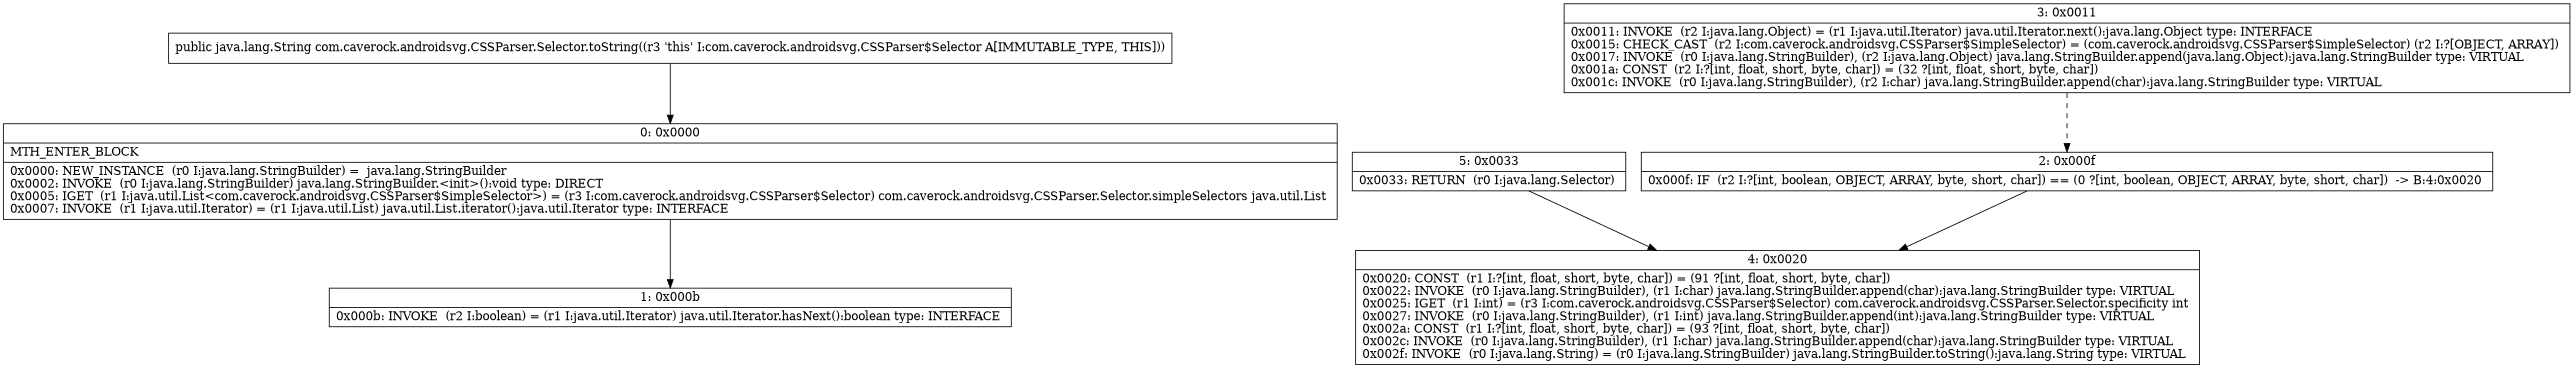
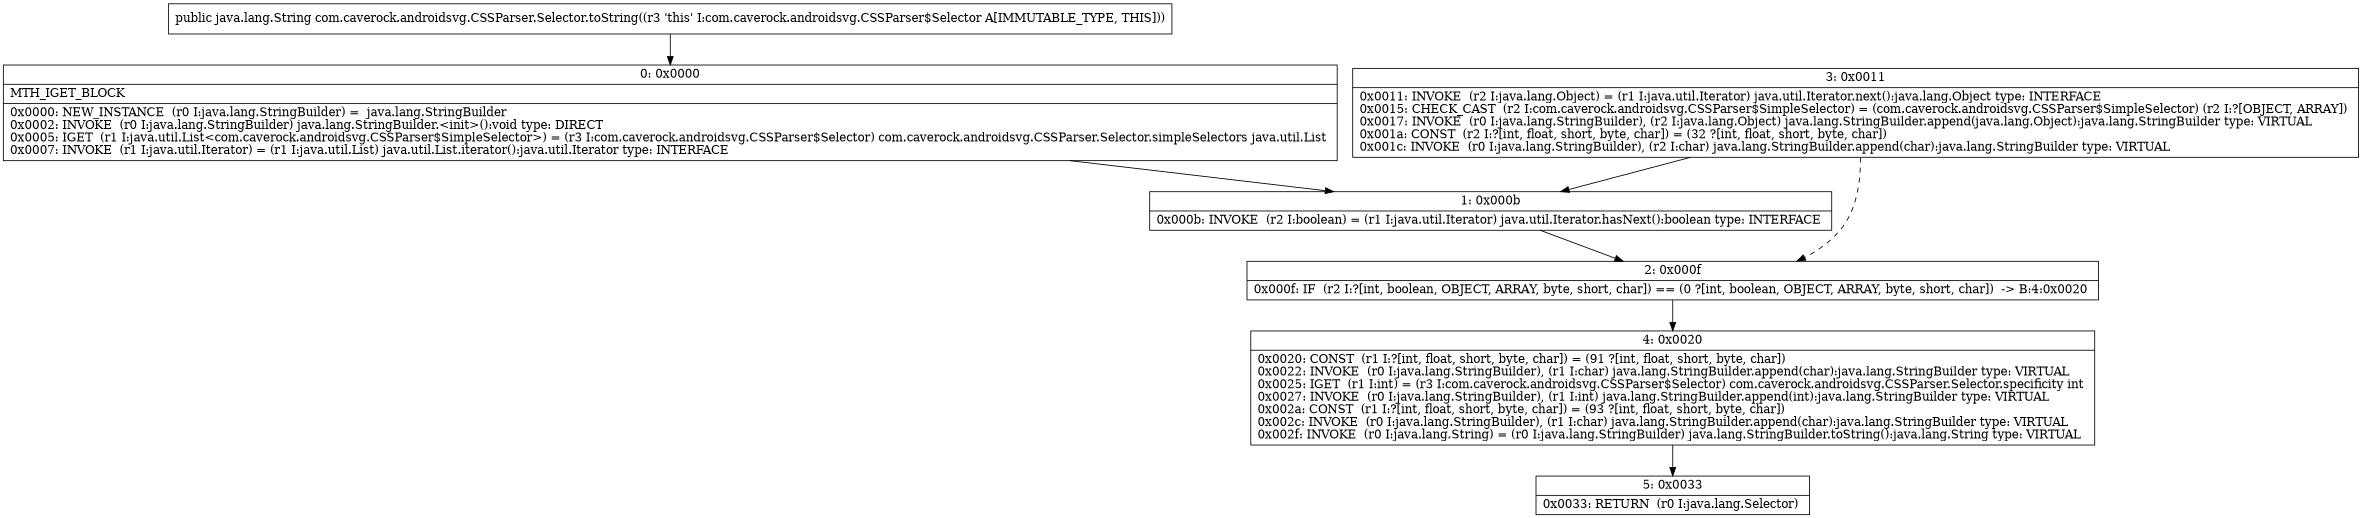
(75, 152) -> (68, 94)
none -> (1630, 173)
(1589, 219) -> (1673, 456)
none -> (1578, 244)
